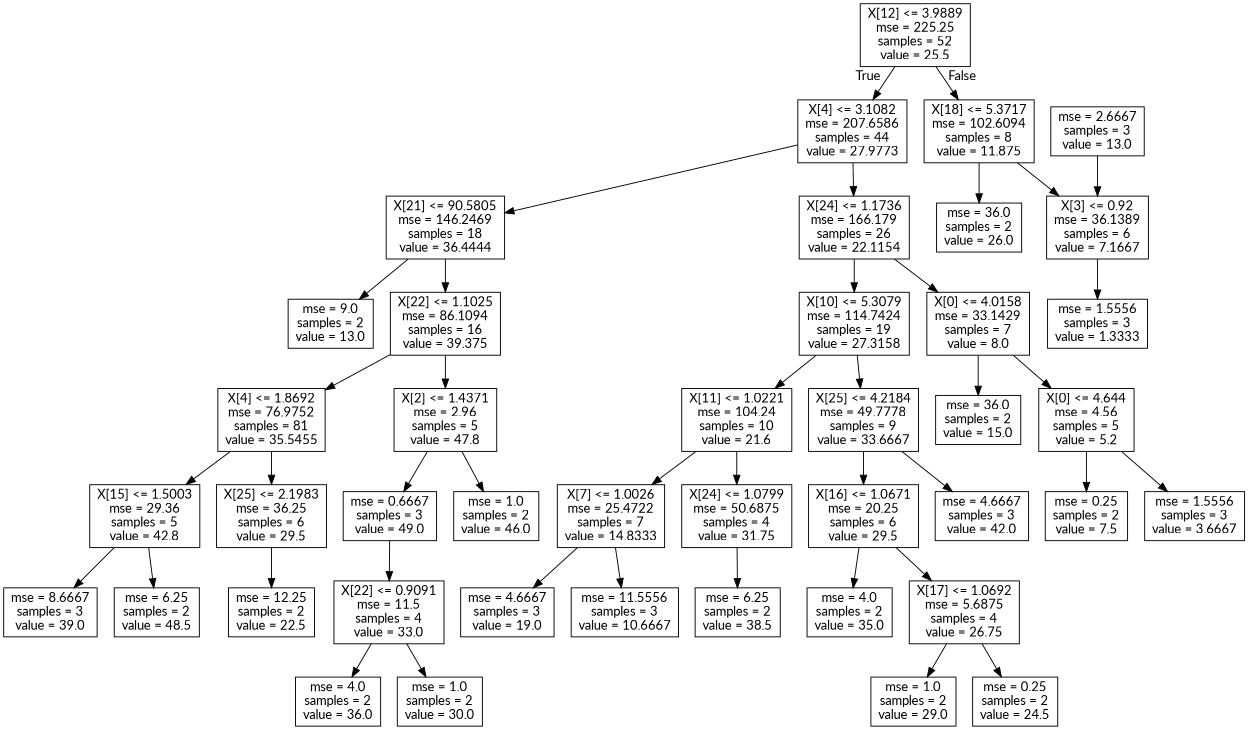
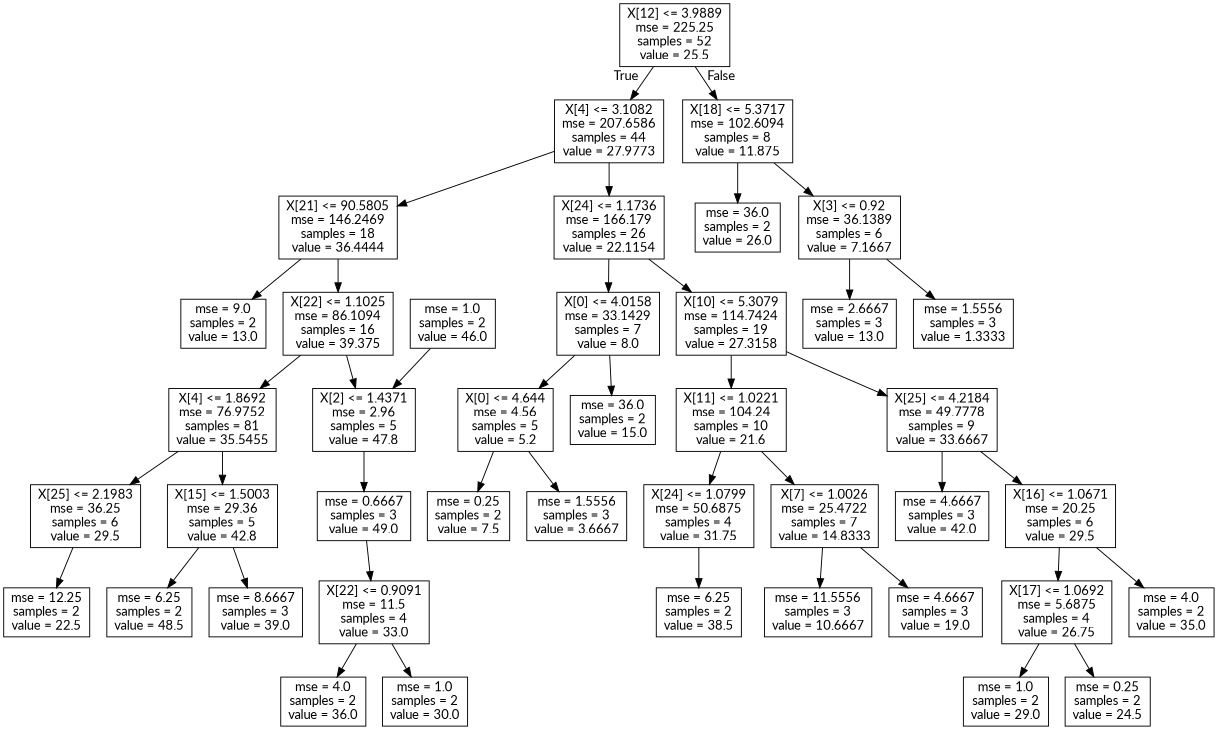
(1098, 171) -> (850, 274)
(470, 467) -> (415, 365)
